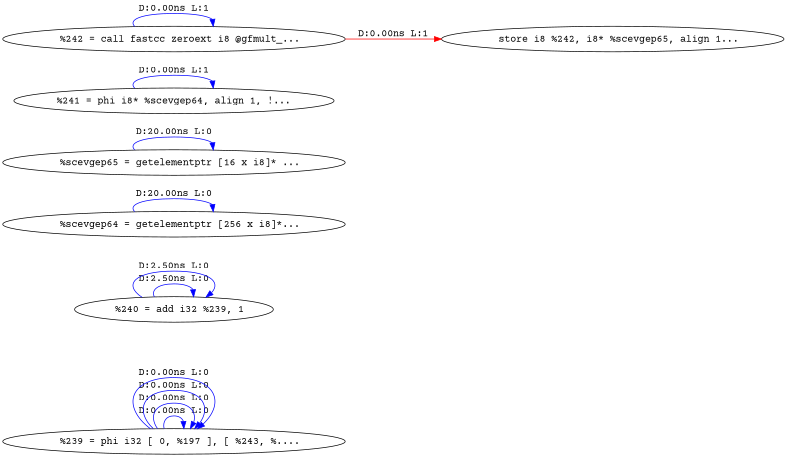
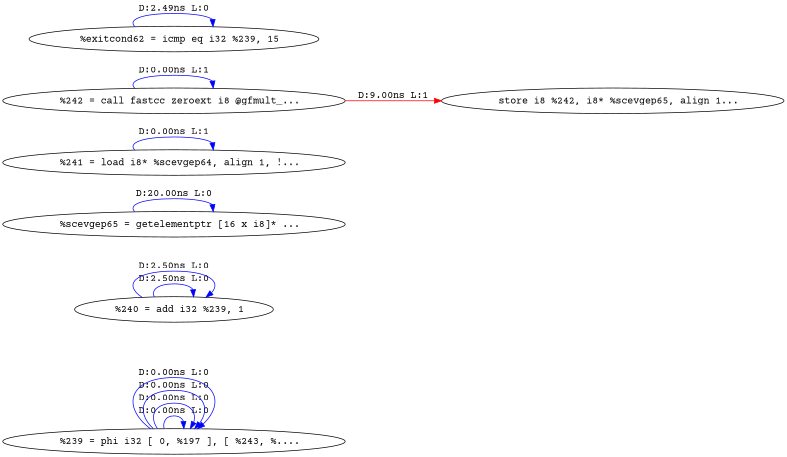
(393, 34) -> (393, 95)
none -> (174, 39)
(174, 101) -> (174, 163)
(174, 224) -> none
